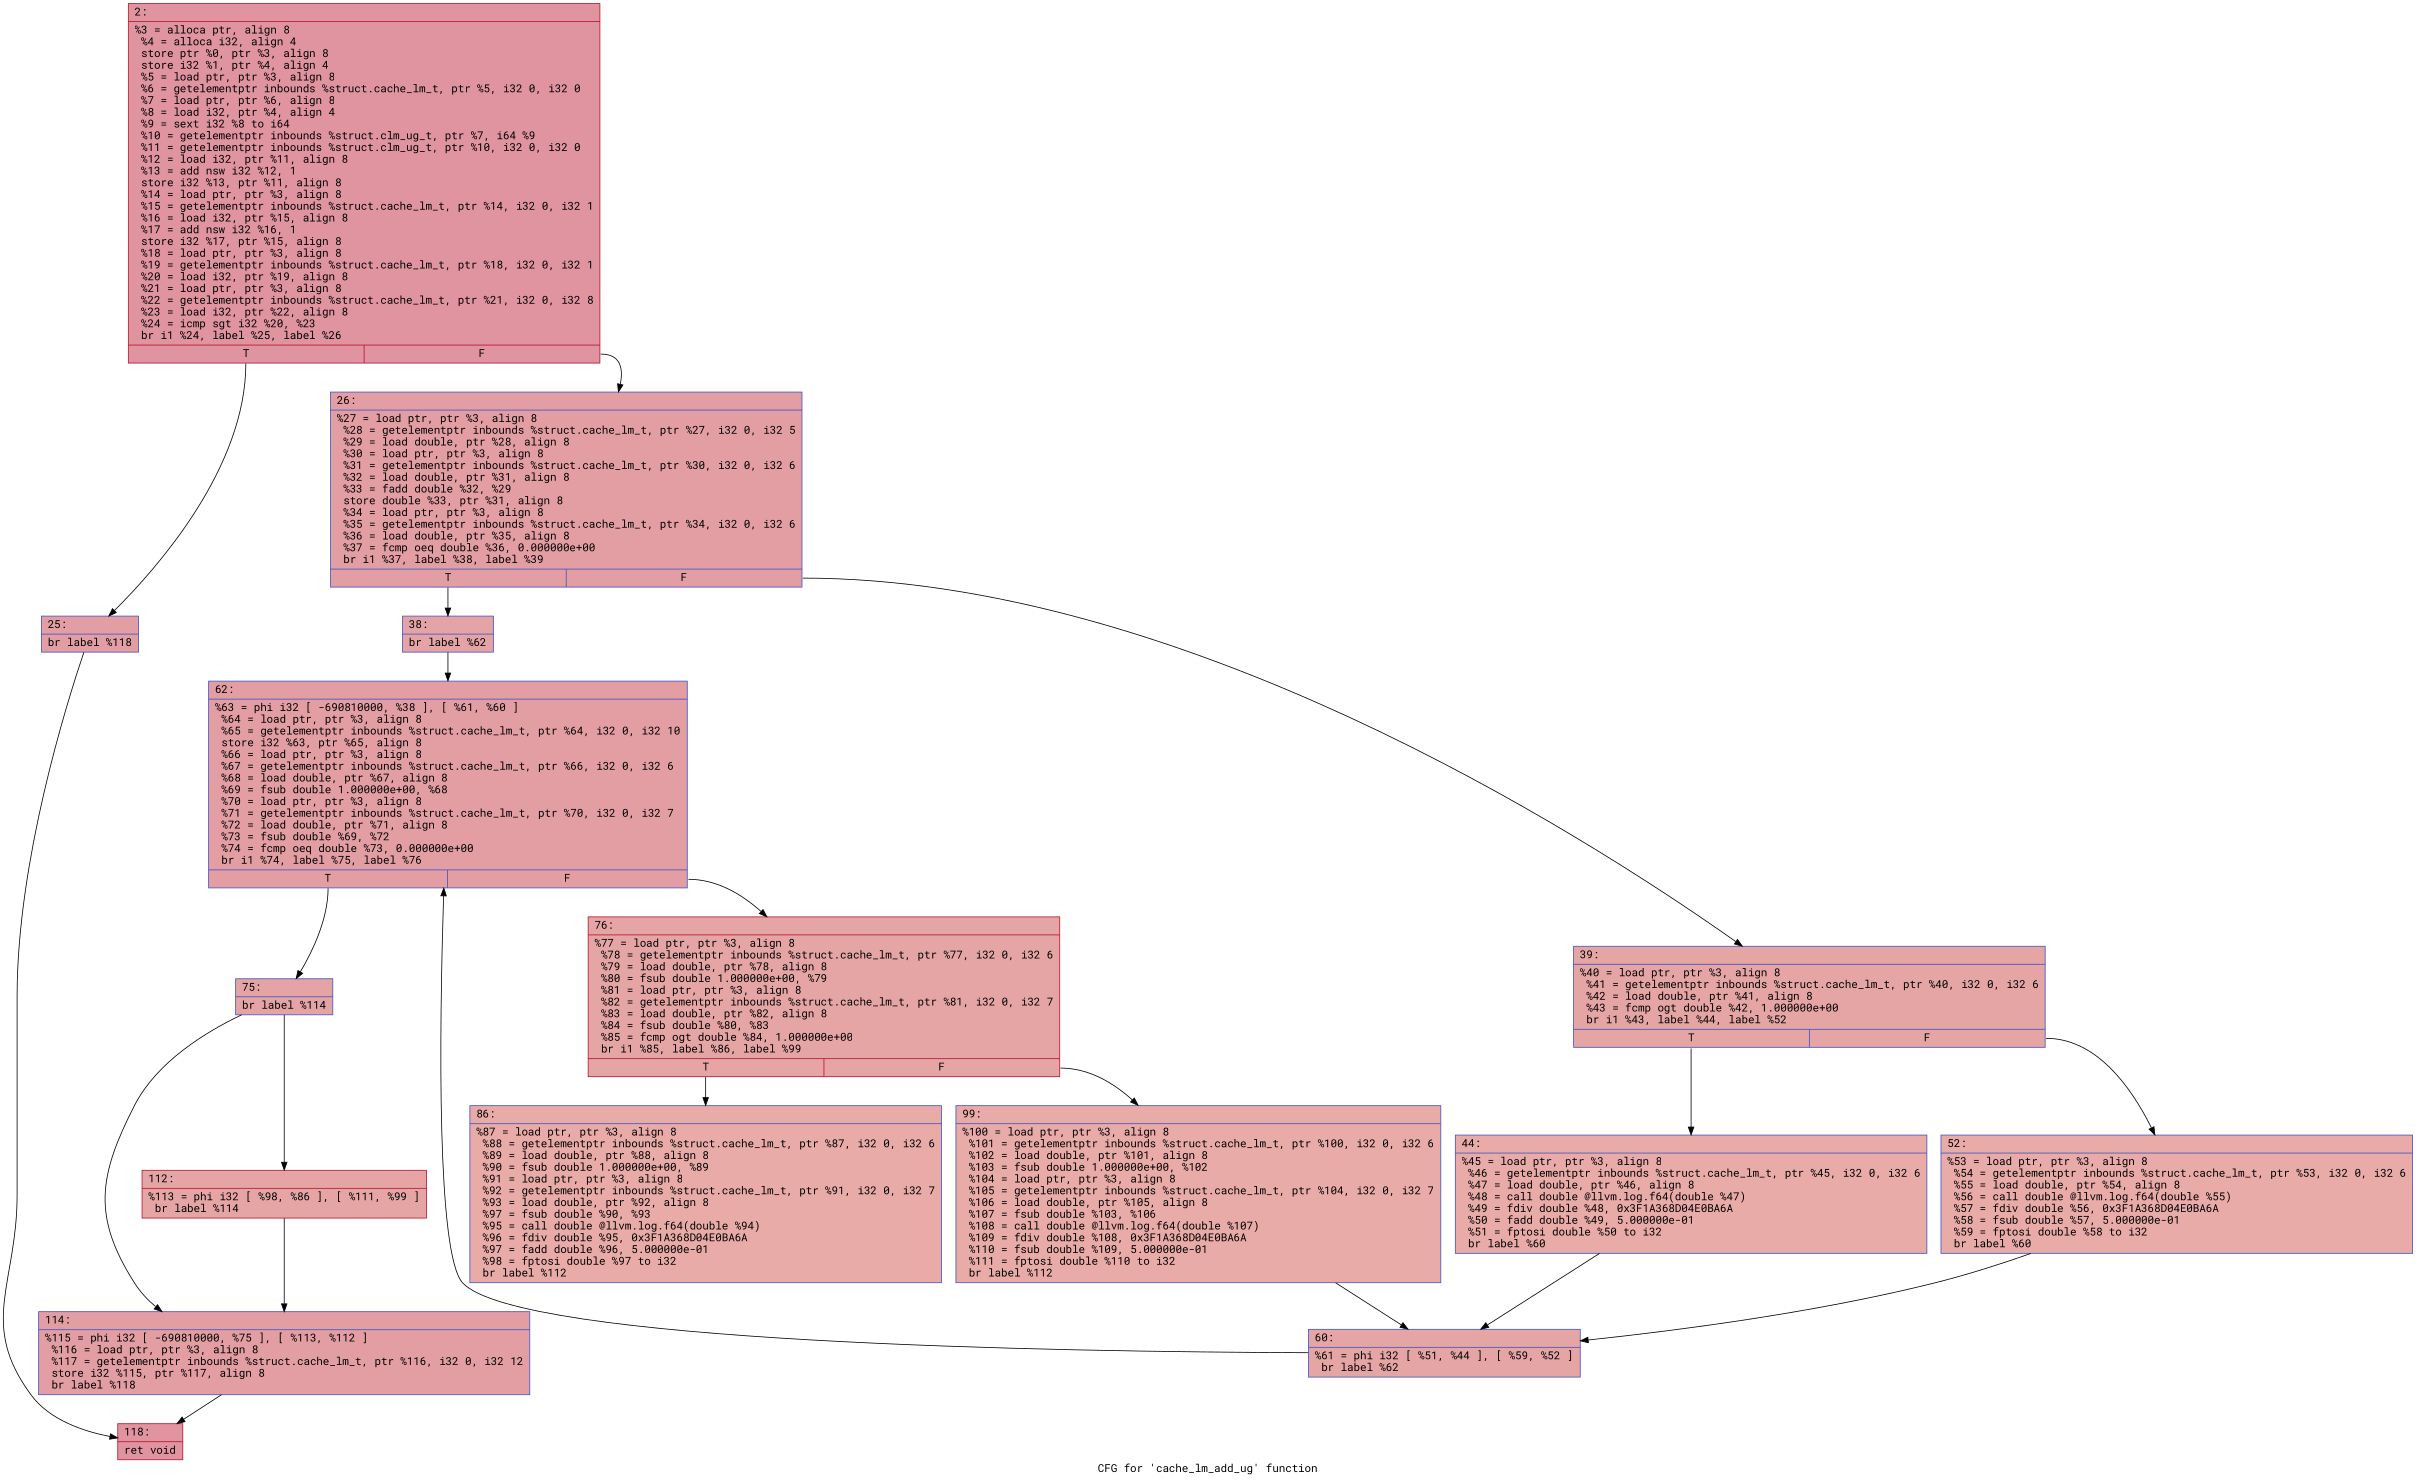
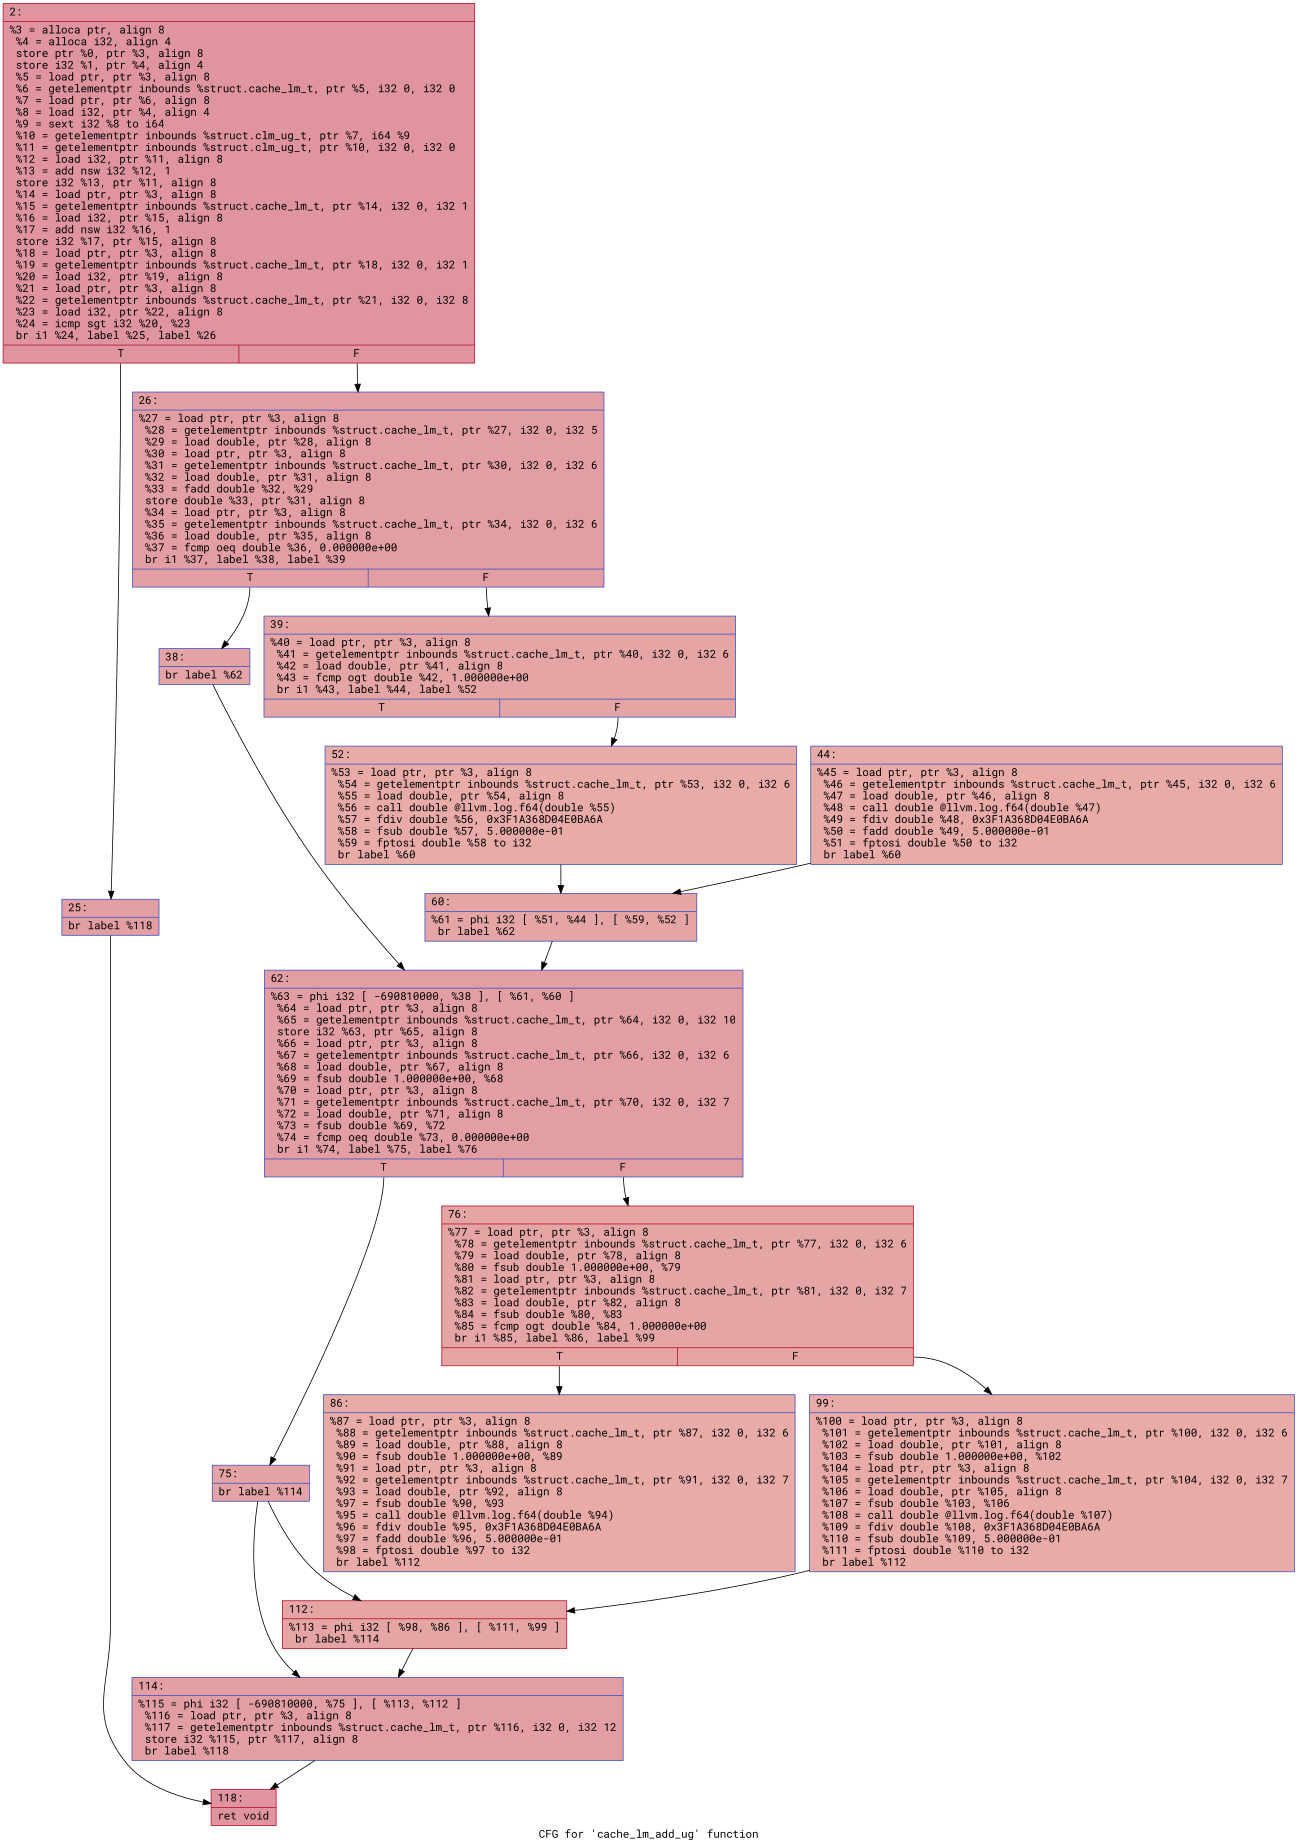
(1691, 1088) -> none
(1369, 1304) -> (693, 1594)
